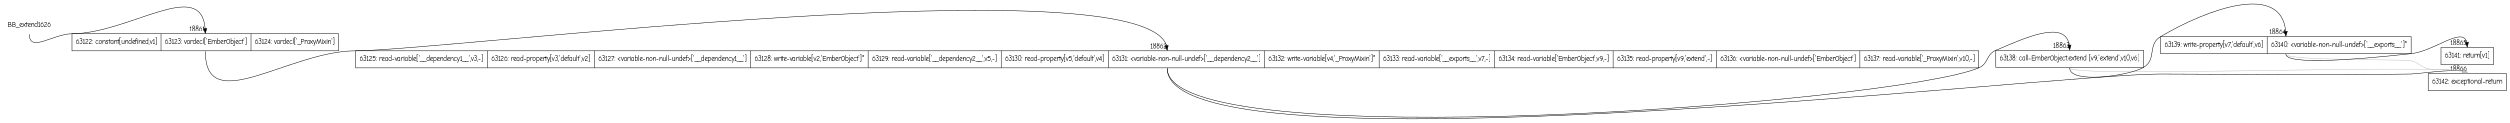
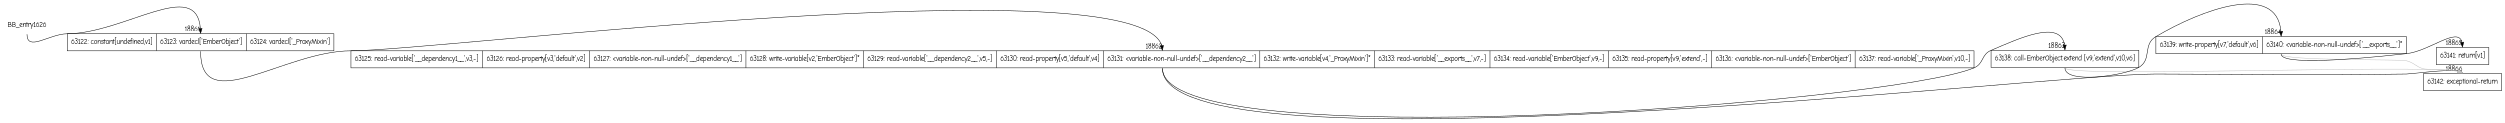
(29, 25) -> (27, 25)
